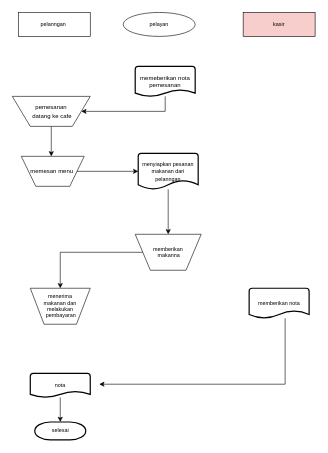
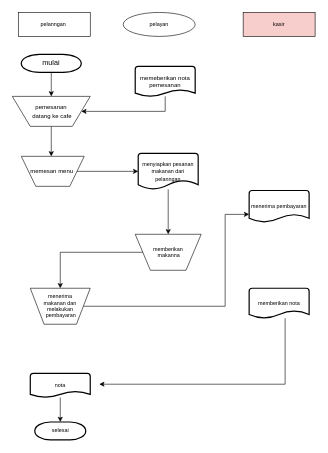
none -> (51, 63)
none -> (51, 90)
none -> (279, 206)
none -> (234, 214)
